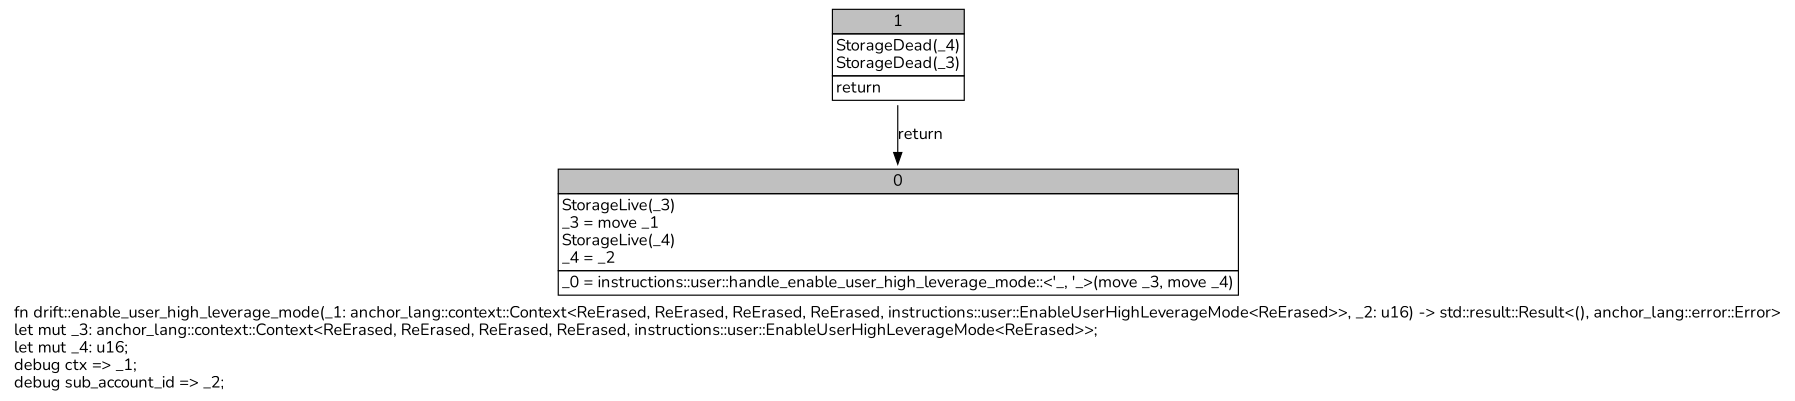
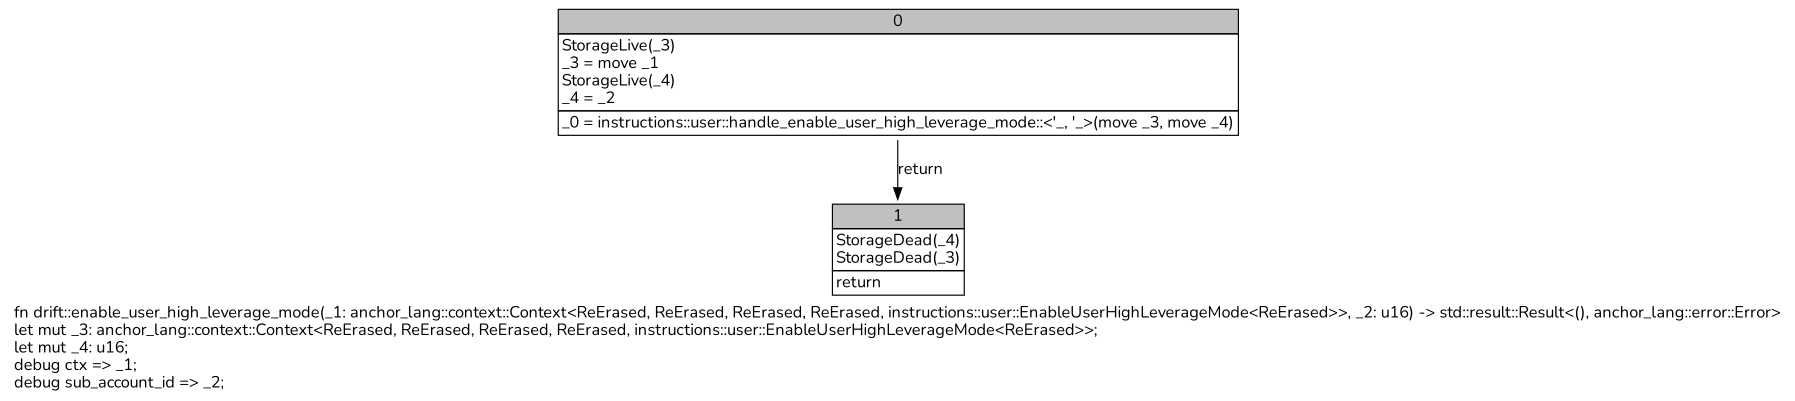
(898, 129) -> (898, 164)
